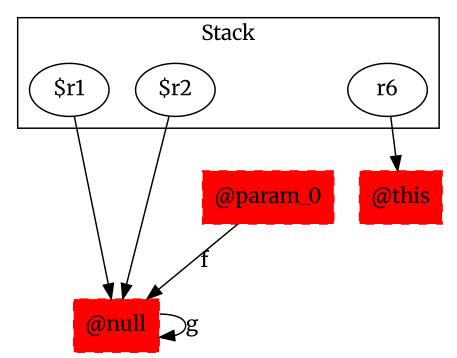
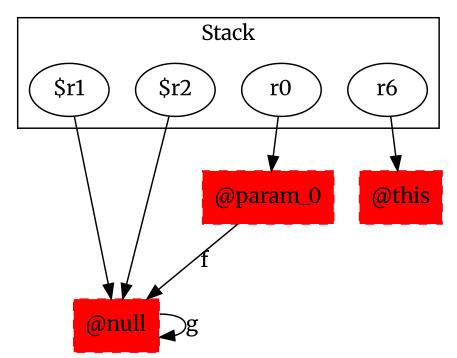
none -> (281, 90)
